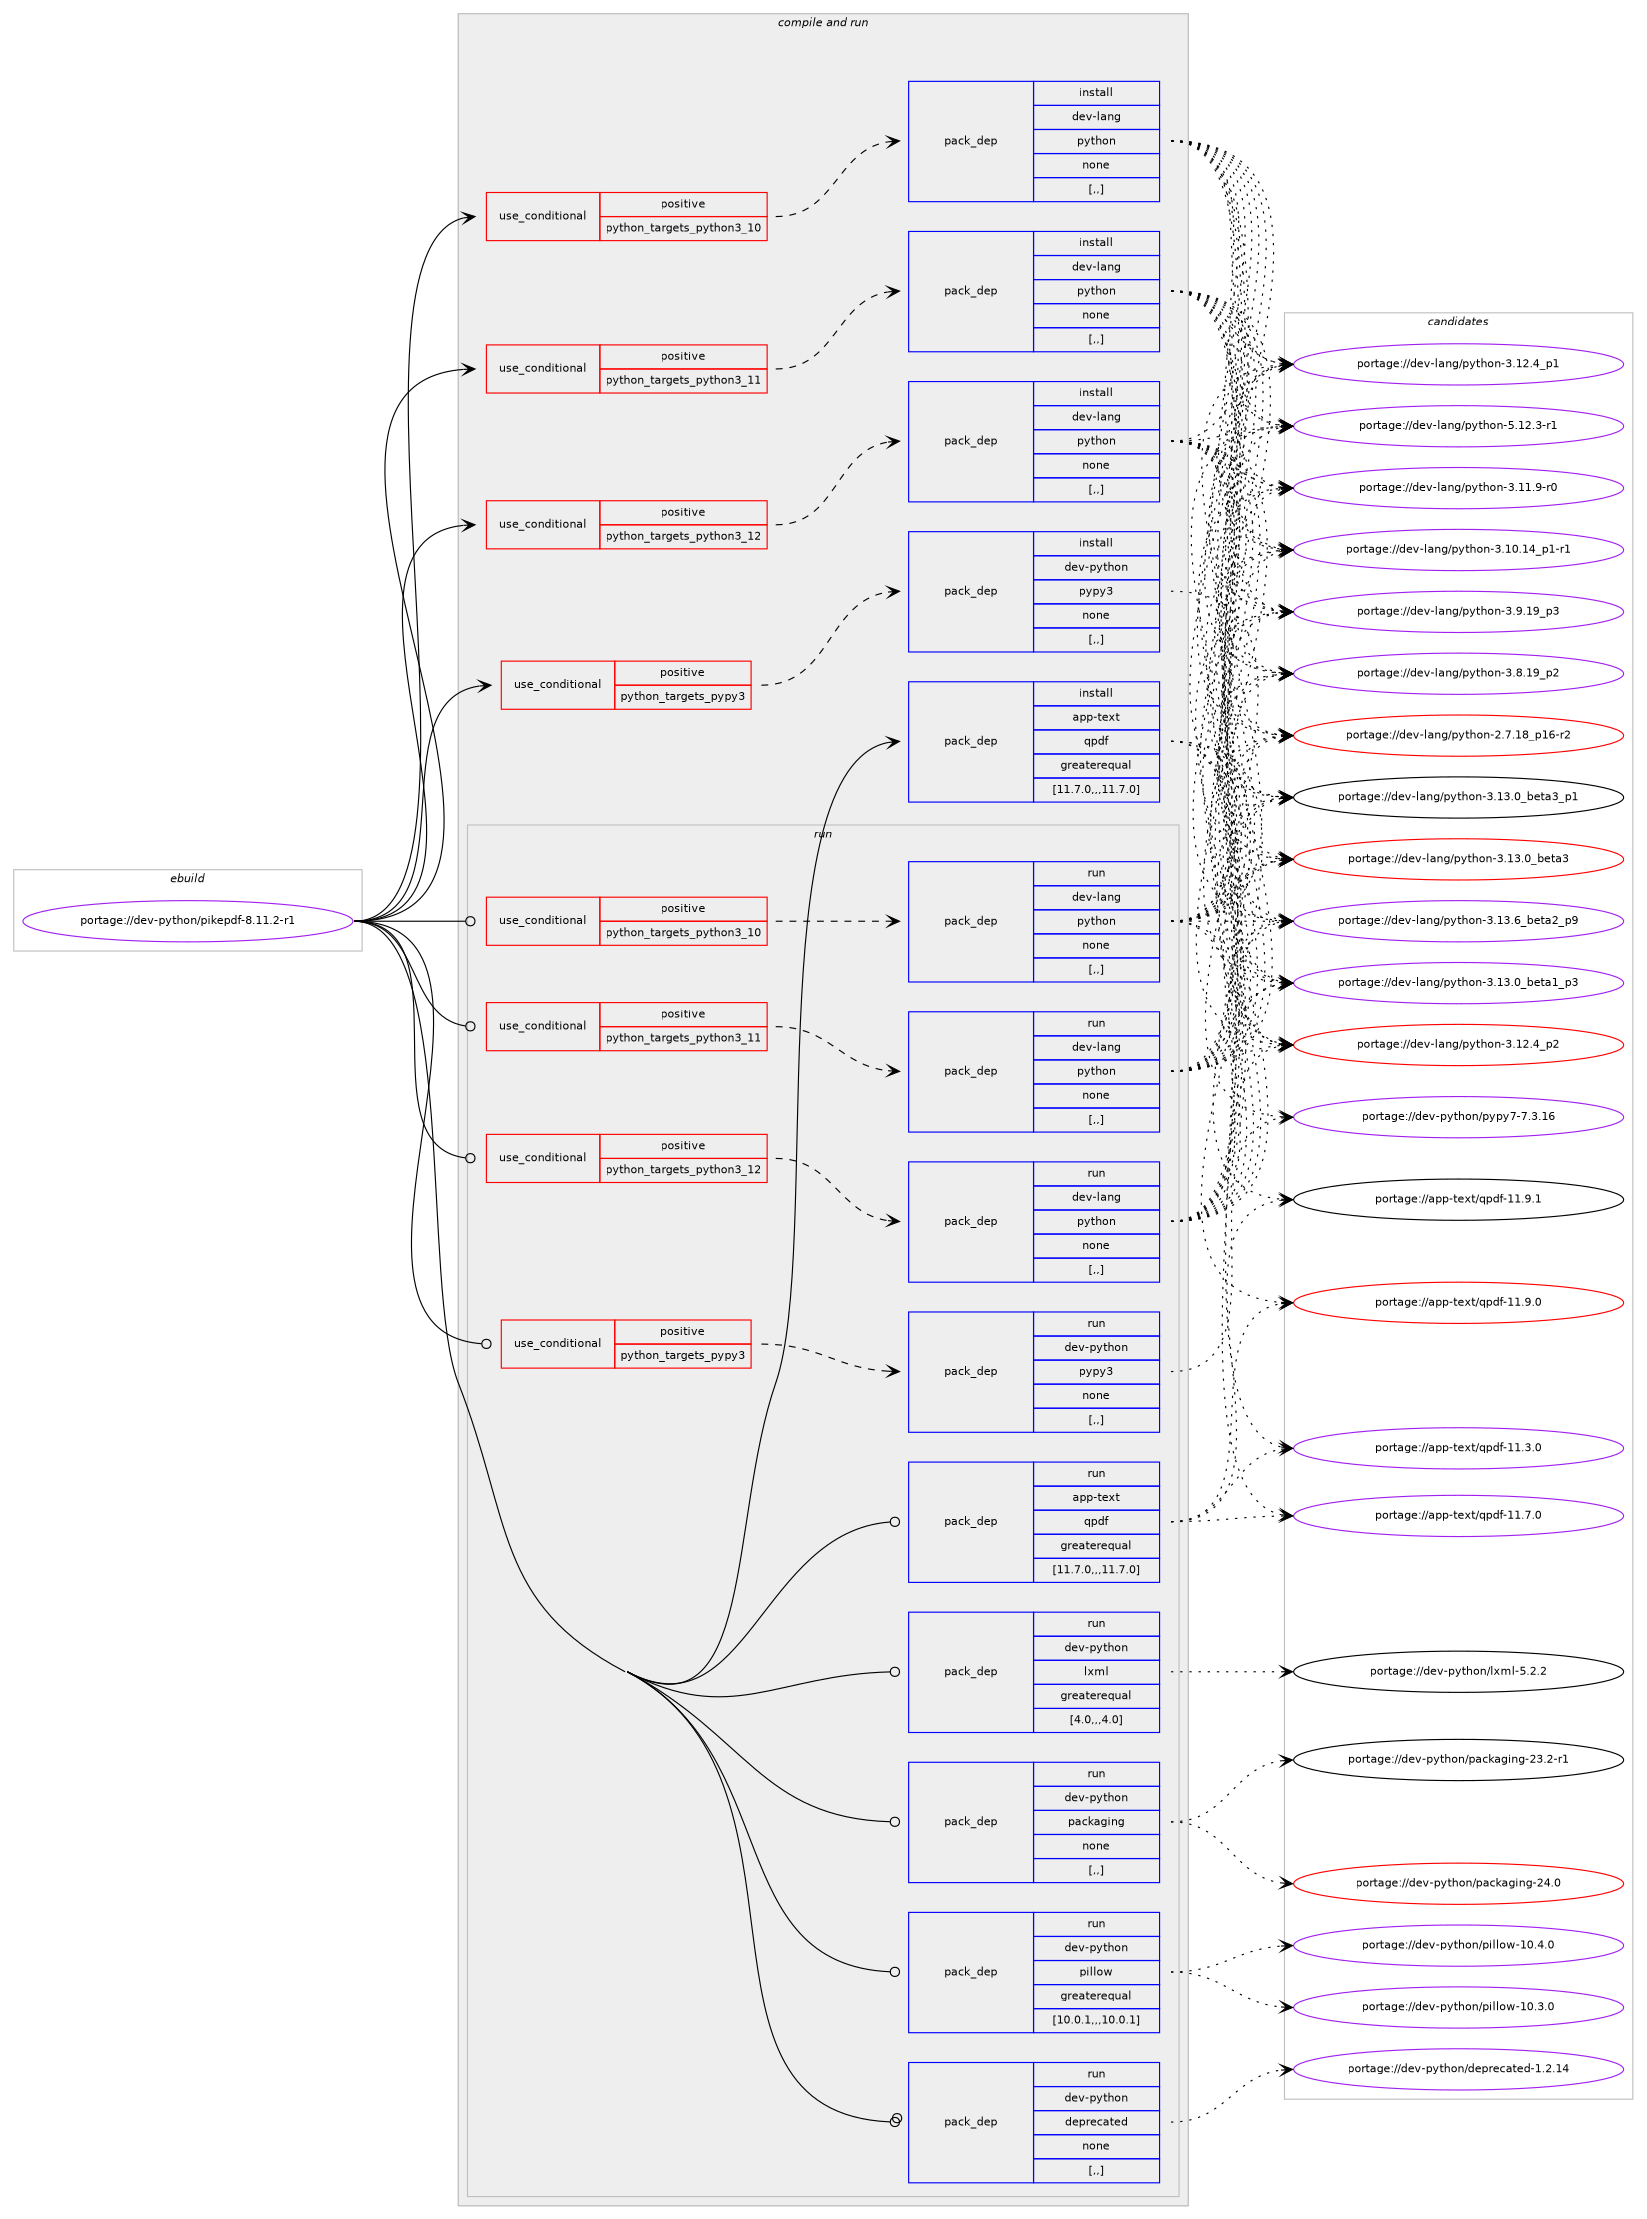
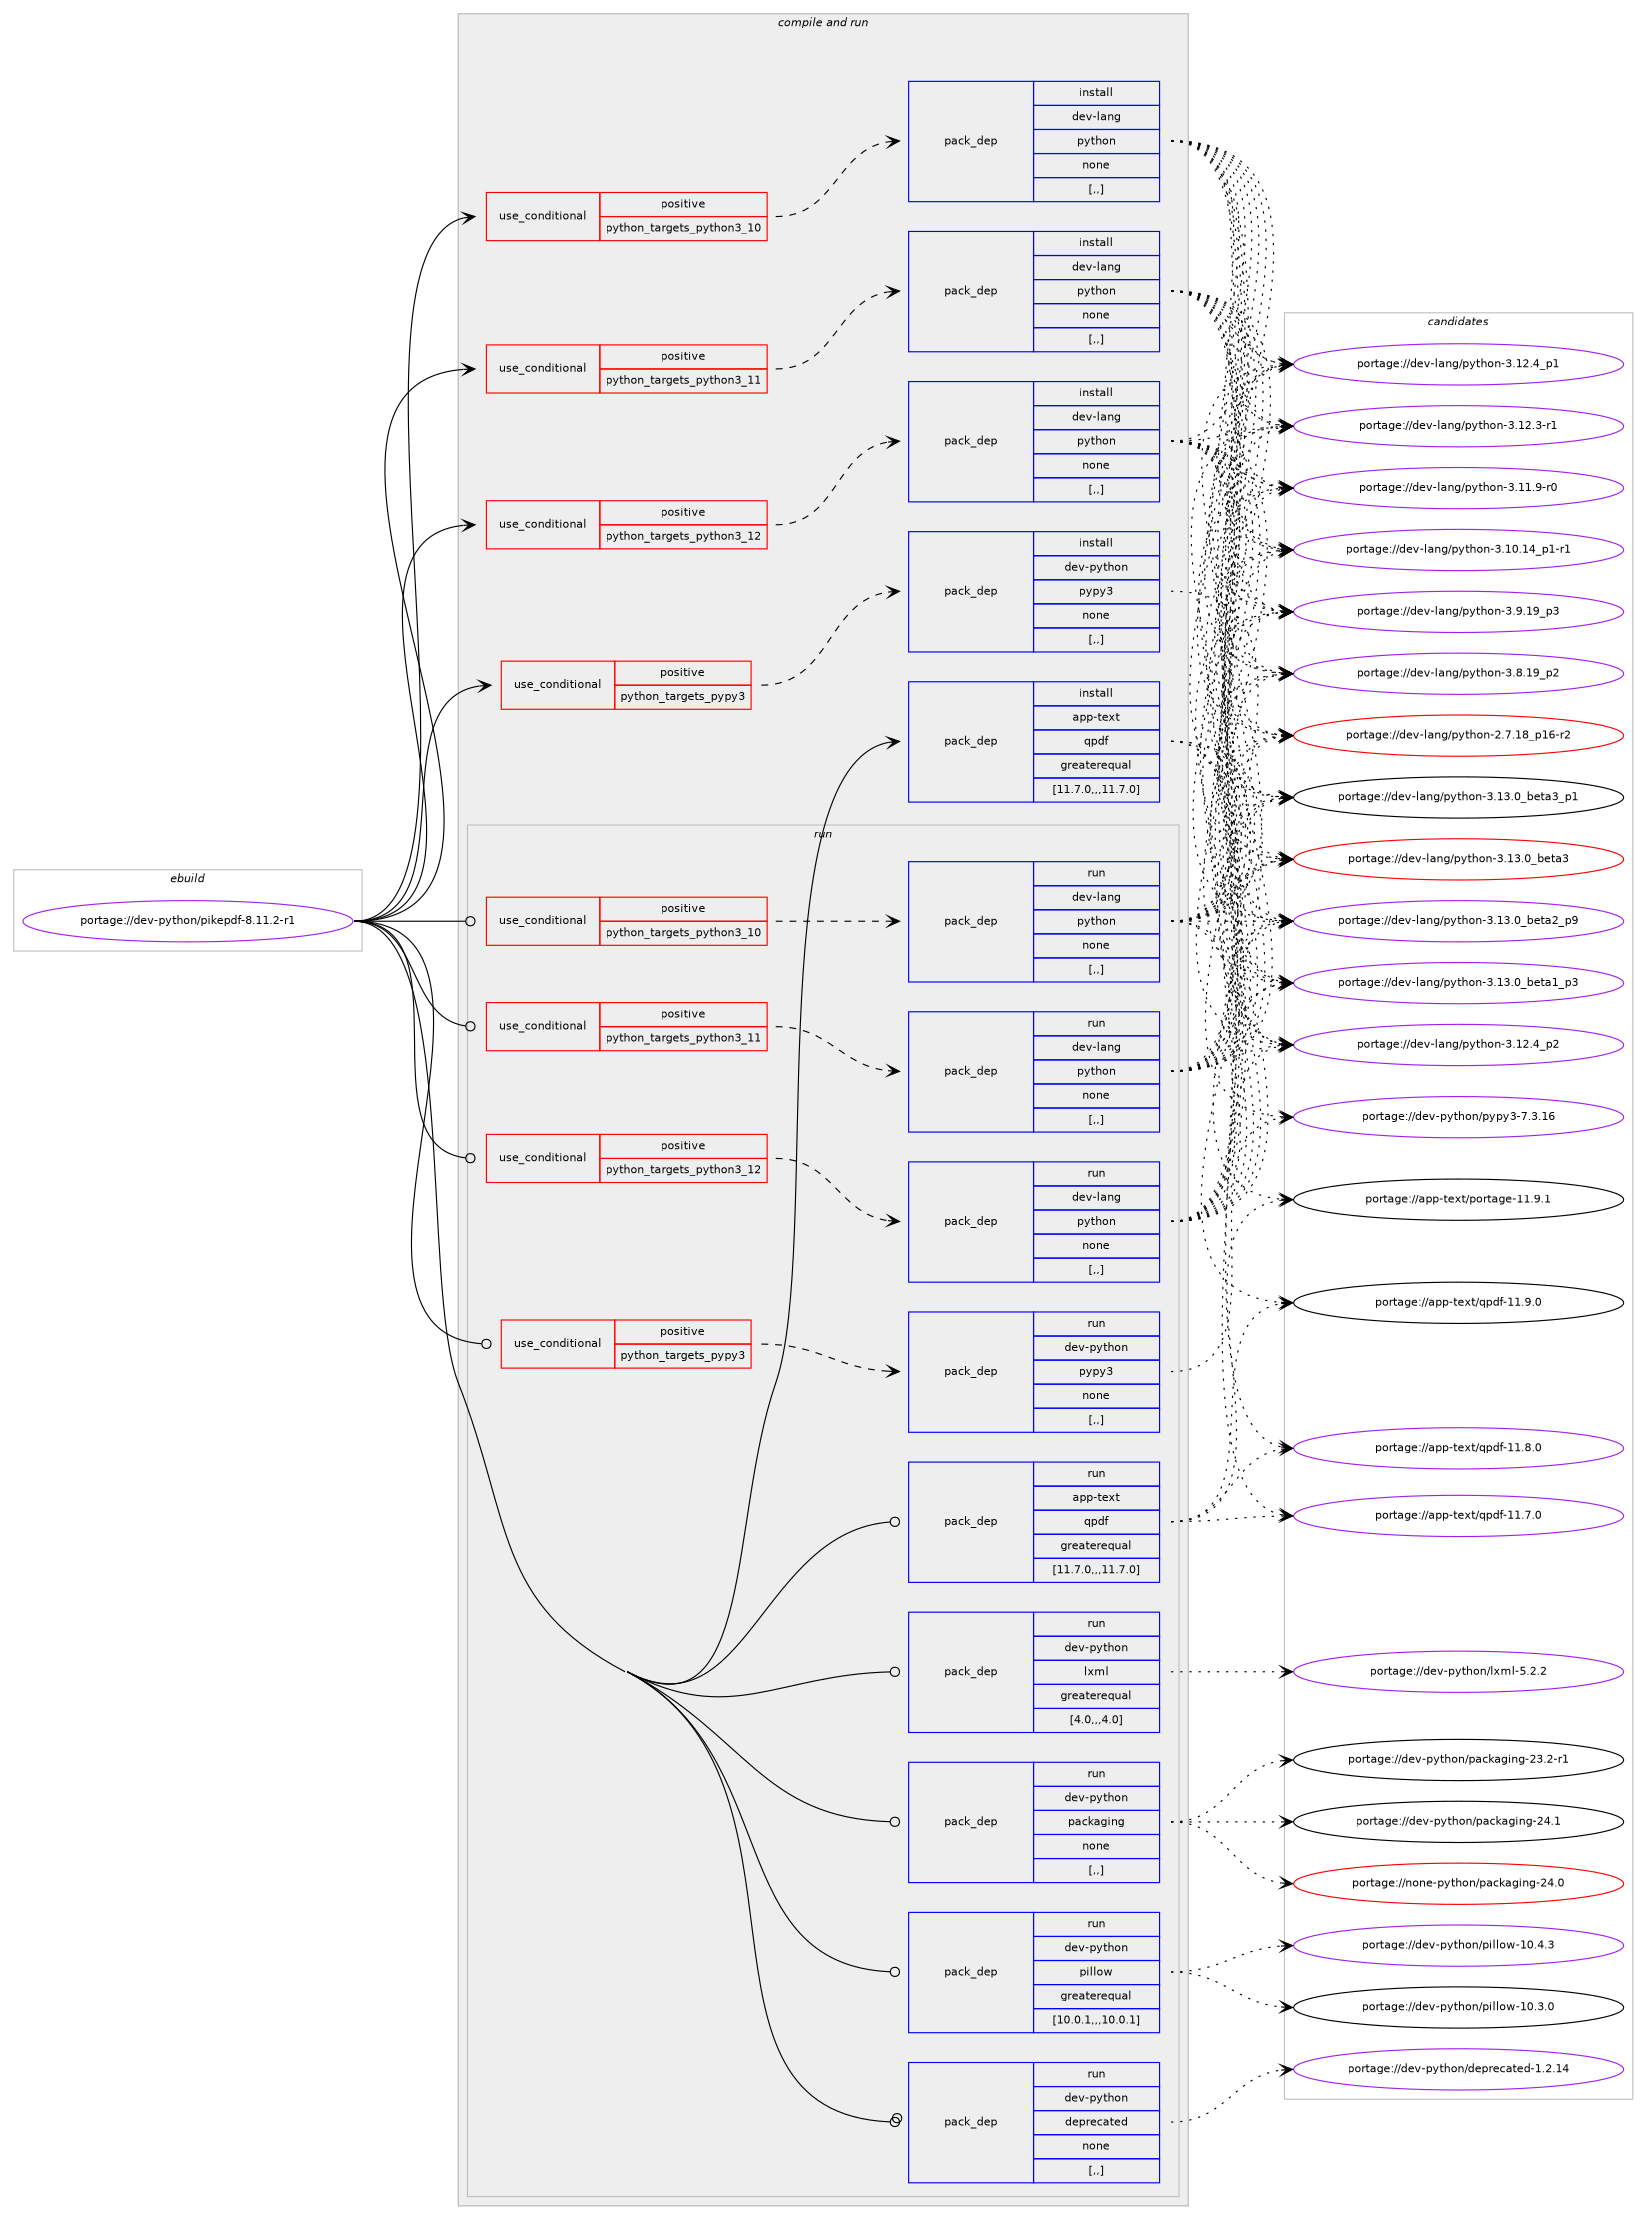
(1459, 426) -> (1459, 426)
(1459, 921) -> (1459, 921)
(1459, 1045) -> (1459, 1045)
(1459, 1117) -> (1459, 1117)
(1459, 1200) -> (1459, 1200)
(1459, 1303) -> (1459, 1303)
(1459, 1448) -> (1459, 1448)
(1459, 1672) -> (1459, 1672)
none -> (1459, 1822)
(1459, 1884) -> (1459, 1884)
(1459, 1946) -> (1459, 1946)
(1459, 2007) -> (1459, 2007)
